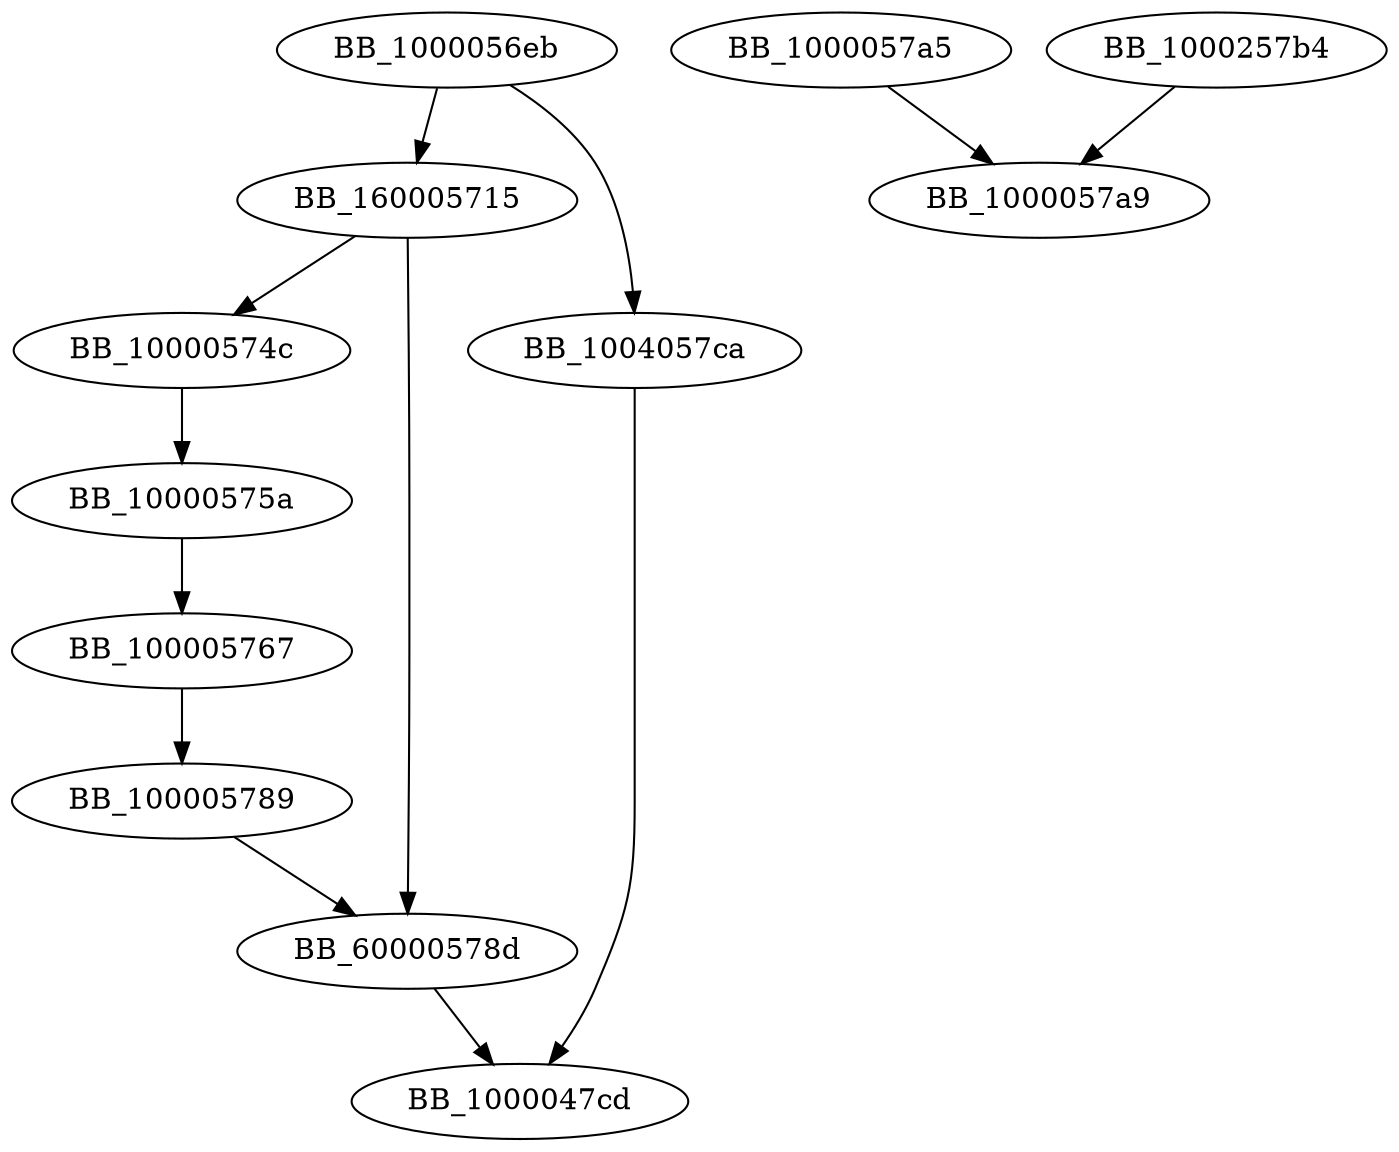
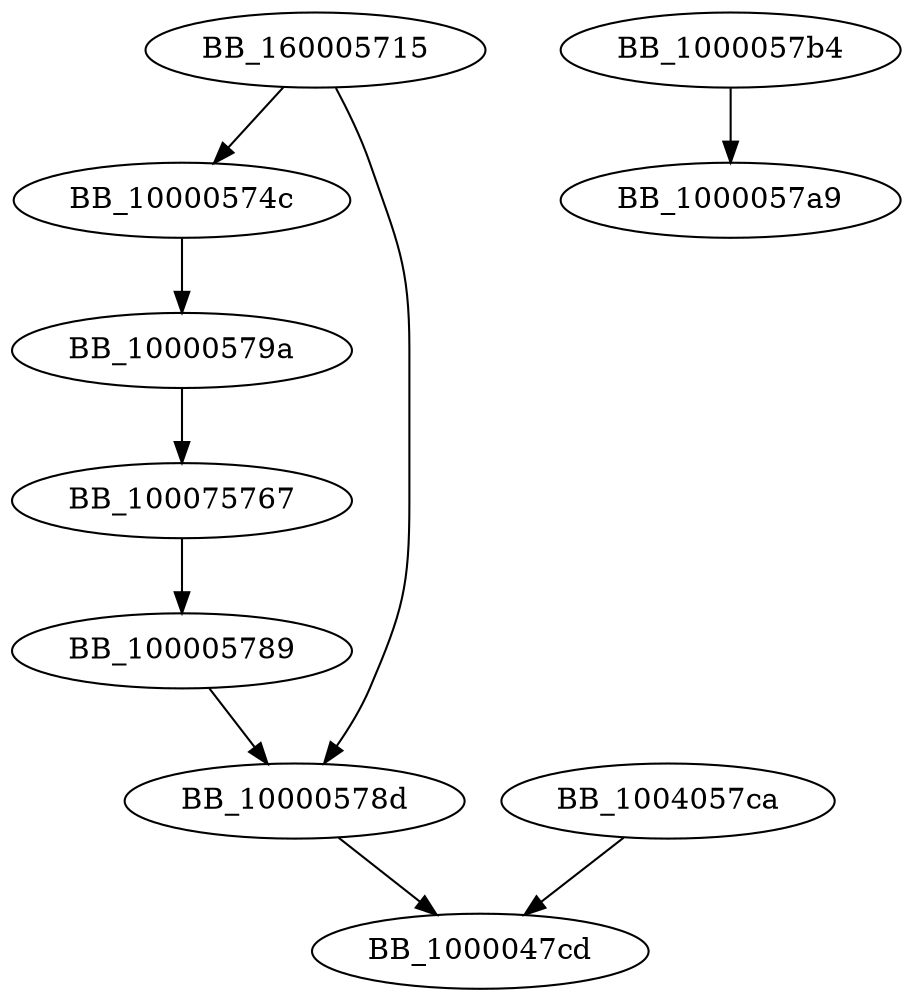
(447, 50) -> none
(841, 50) -> none
(1217, 50) -> (731, 50)
(182, 501) -> (182, 350)
(182, 651) -> (182, 501)
(407, 951) -> (295, 801)
